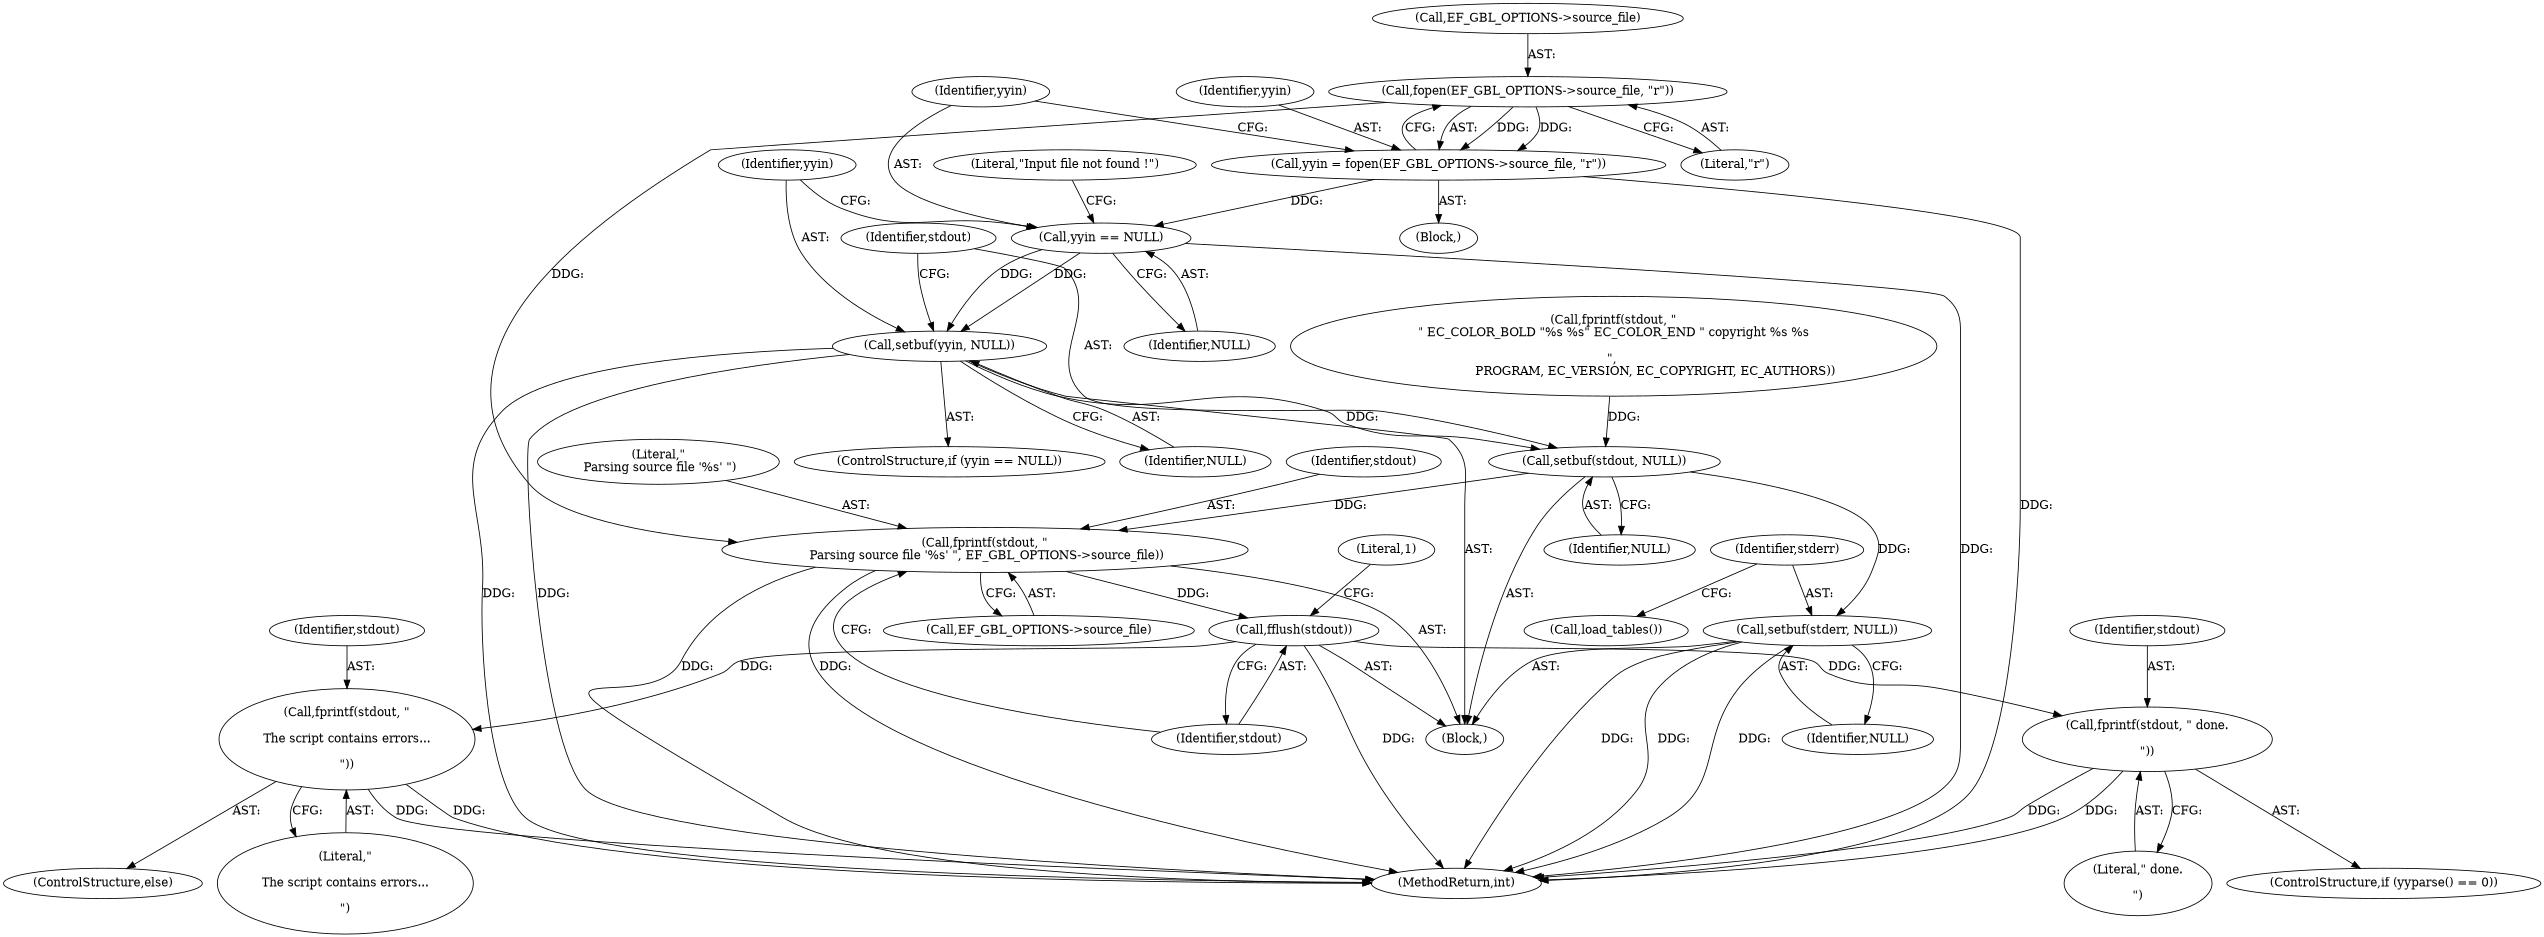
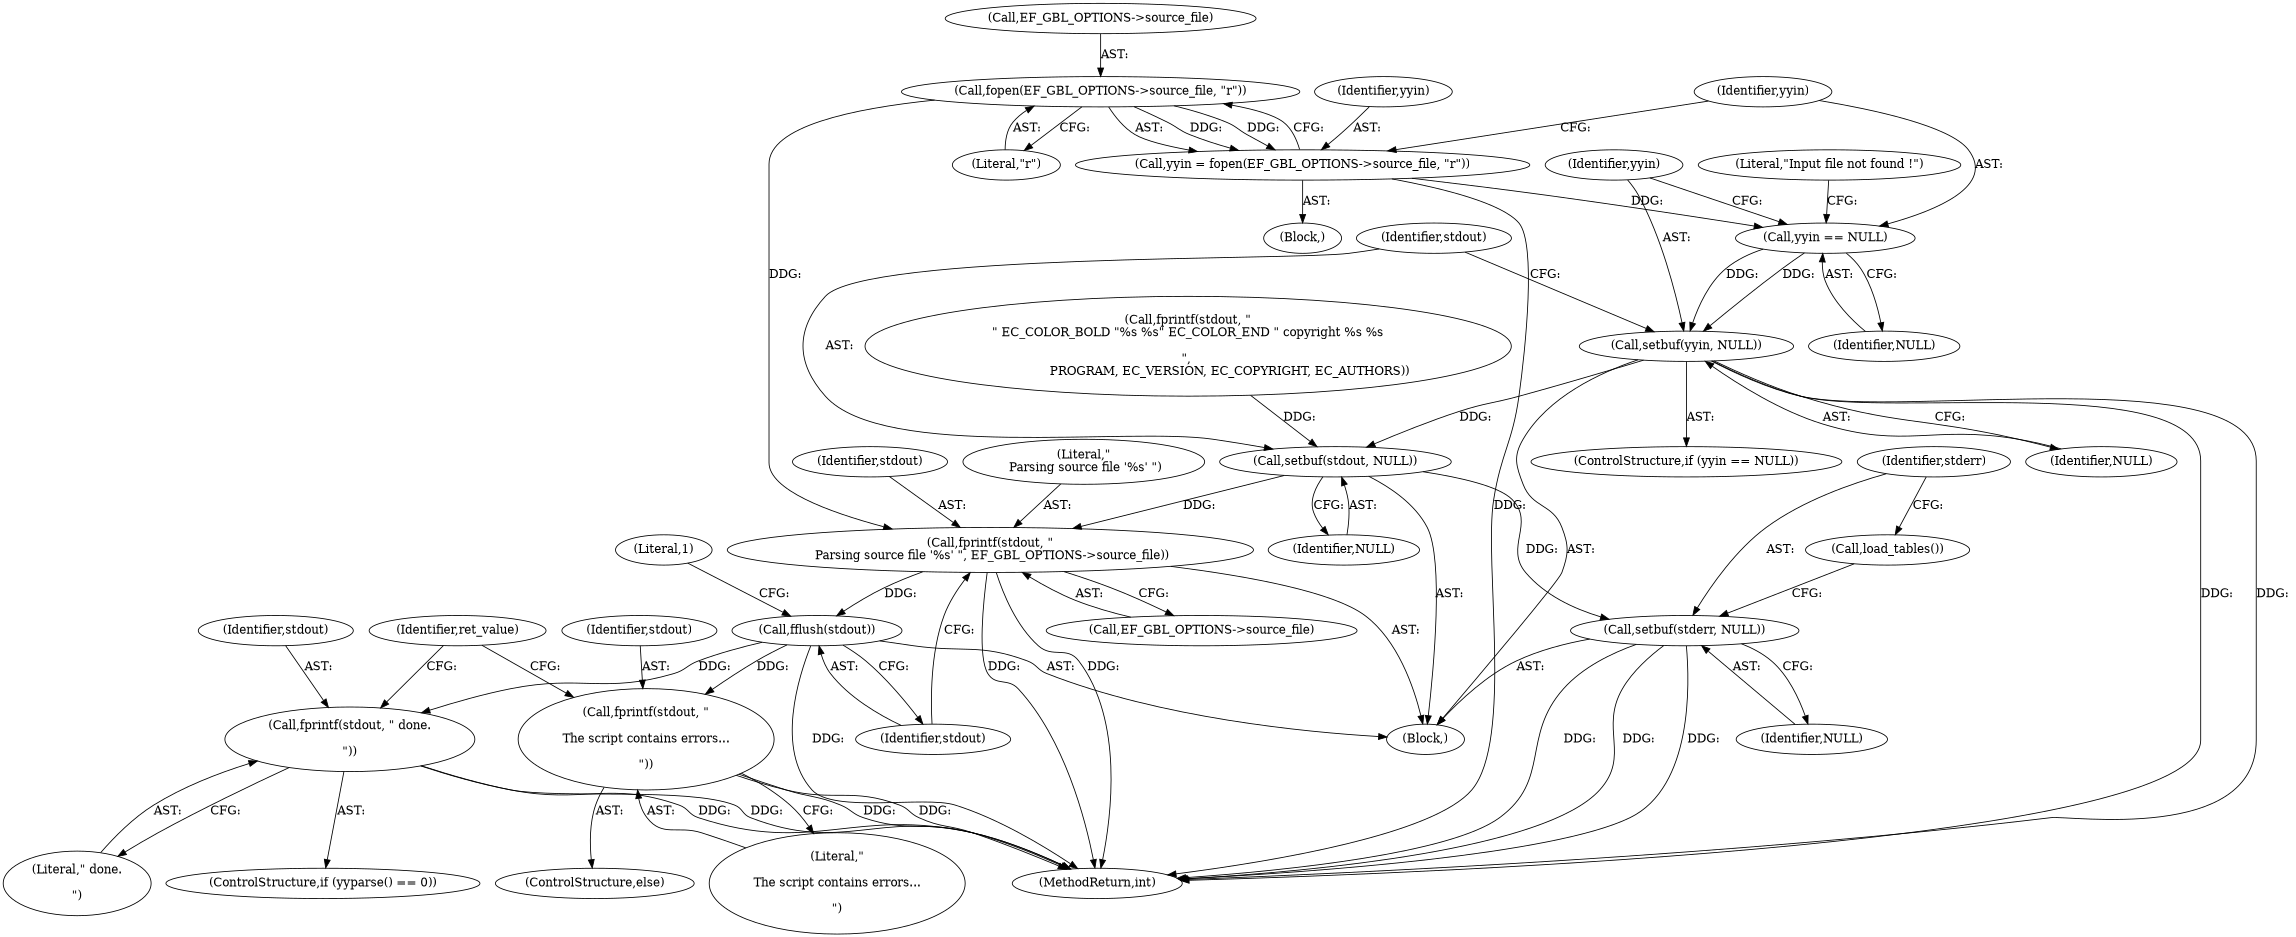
(1960, 369) -> none
none -> (1791, 588)
none -> (458, 631)
